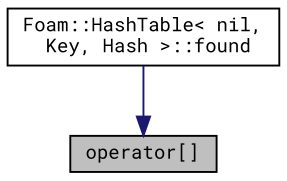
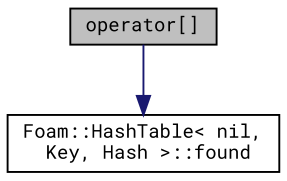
(143, 91) -> (143, 70)
